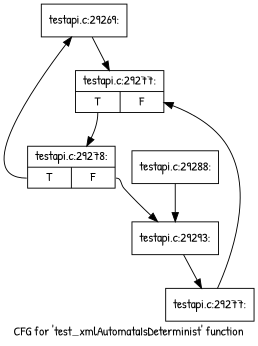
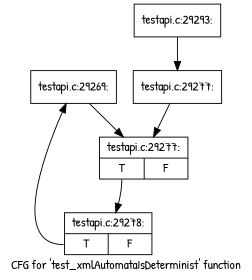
(175, 167) -> none
(132, 197) -> none
